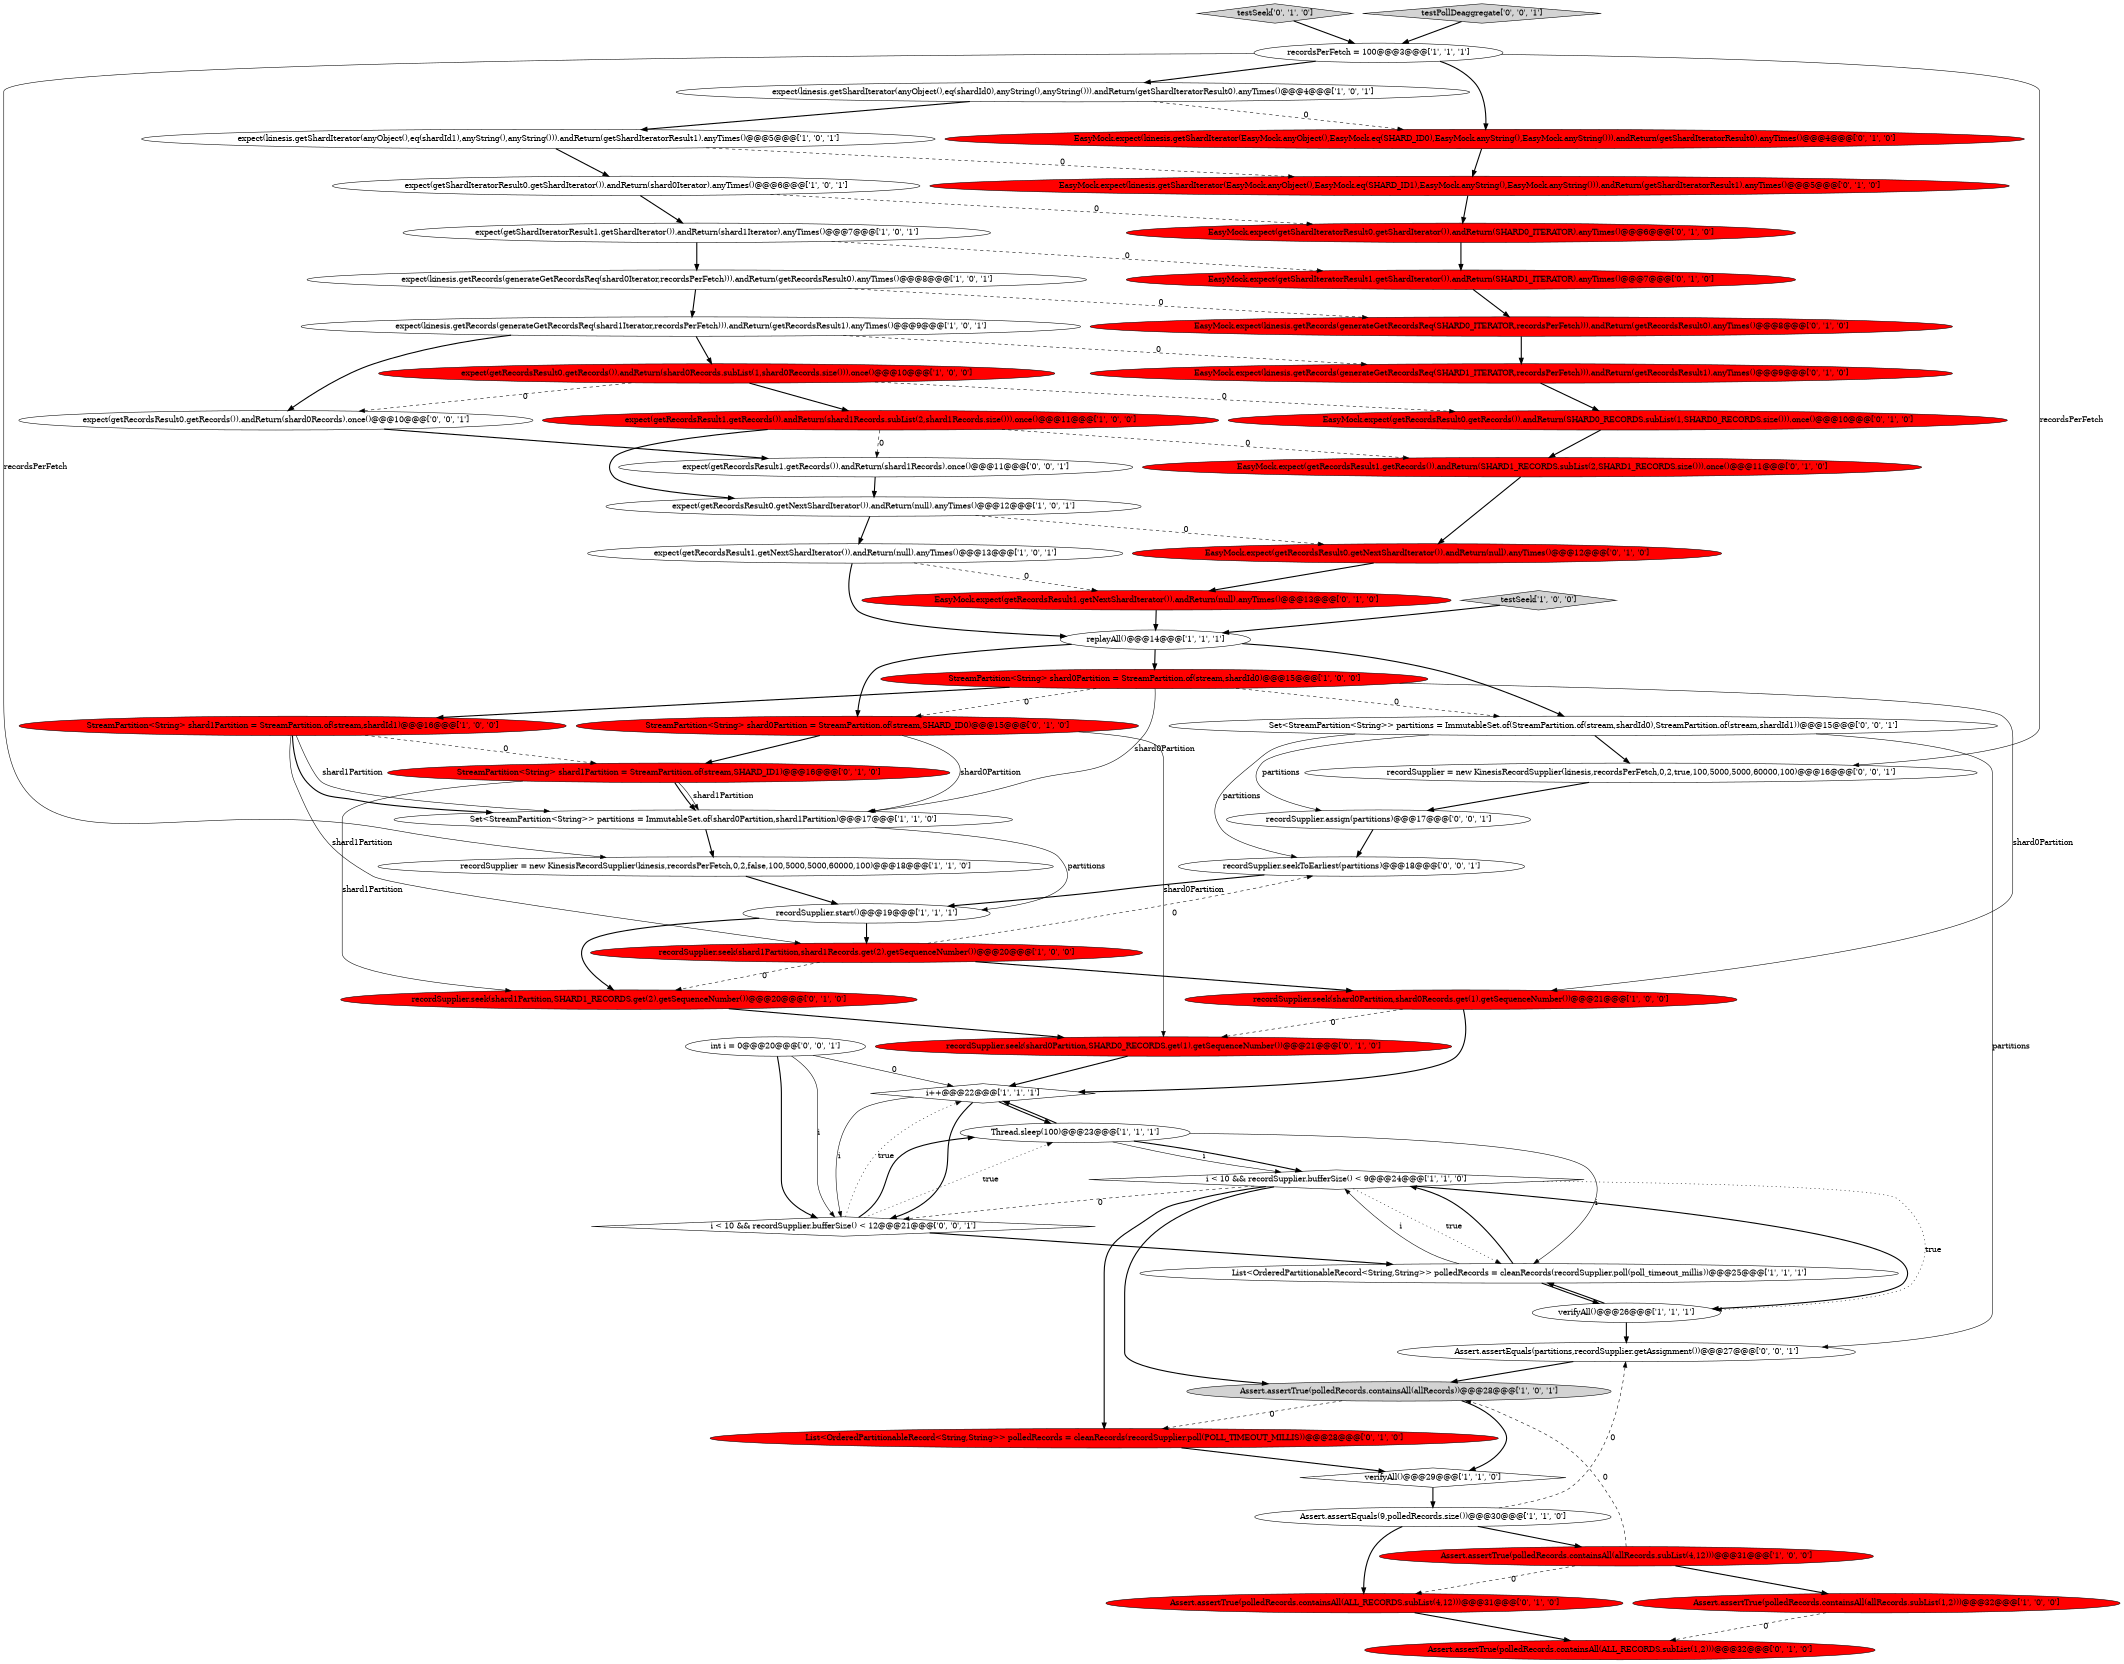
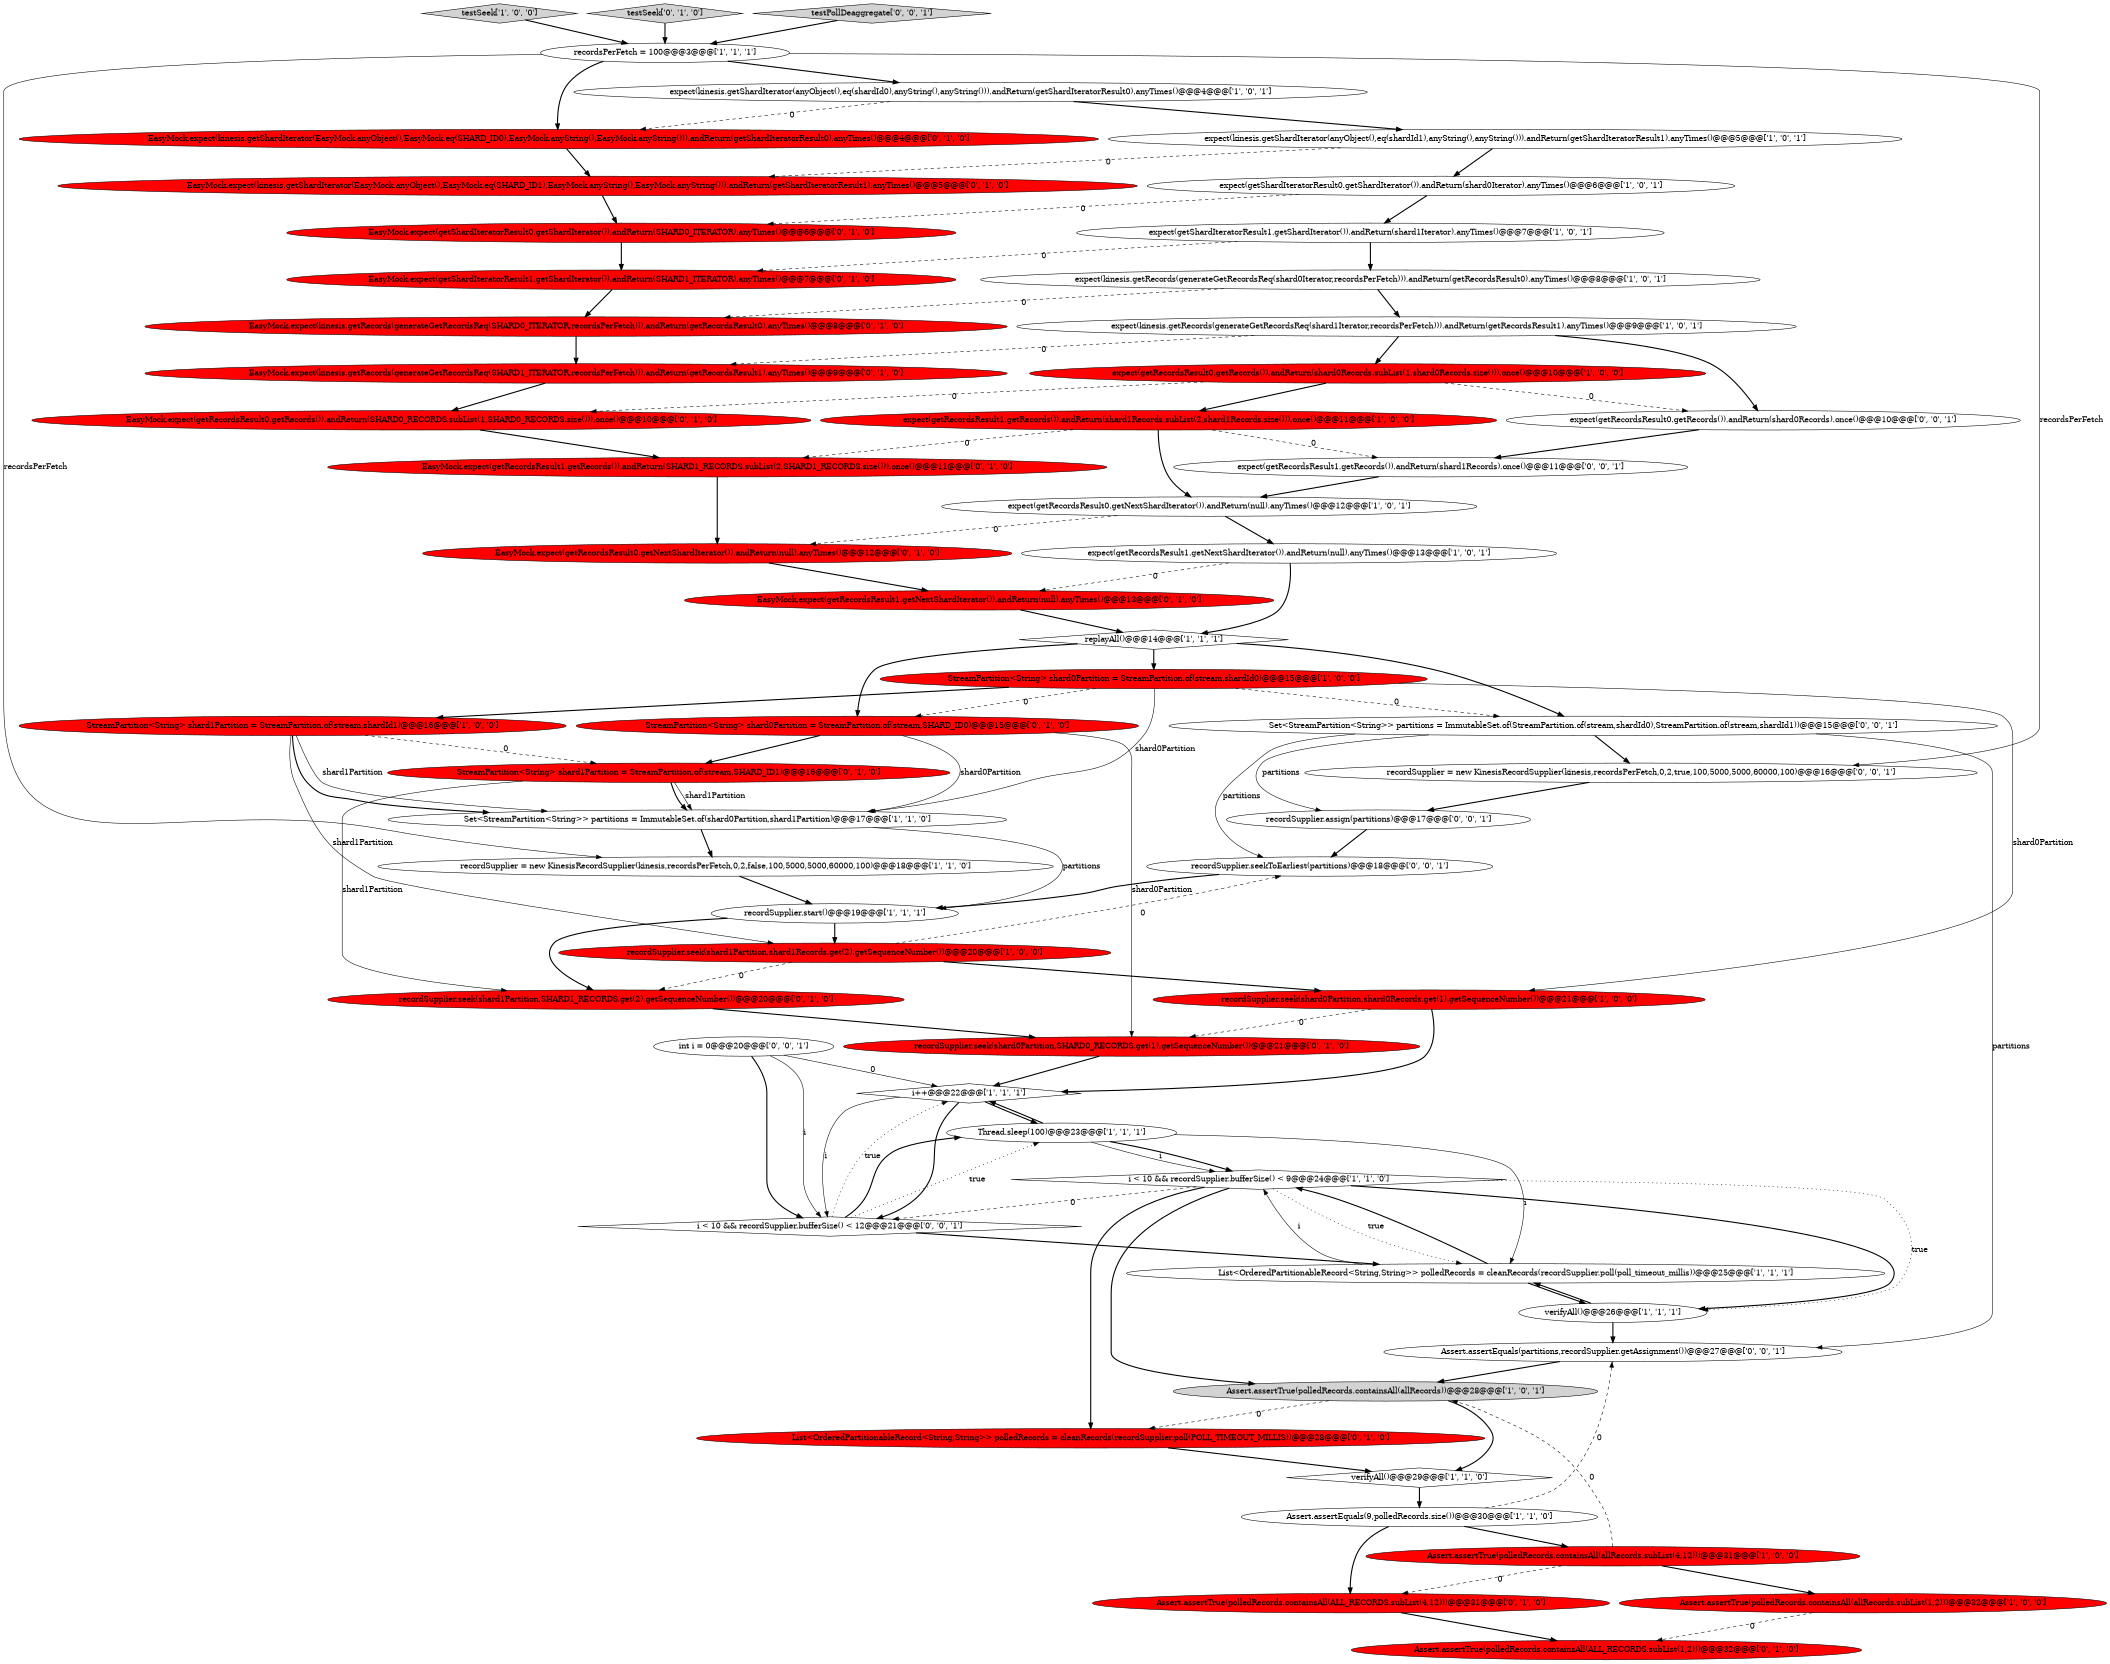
(1364, 619) -> (574, 31)
(1155, 640) -> (1154, 640)
